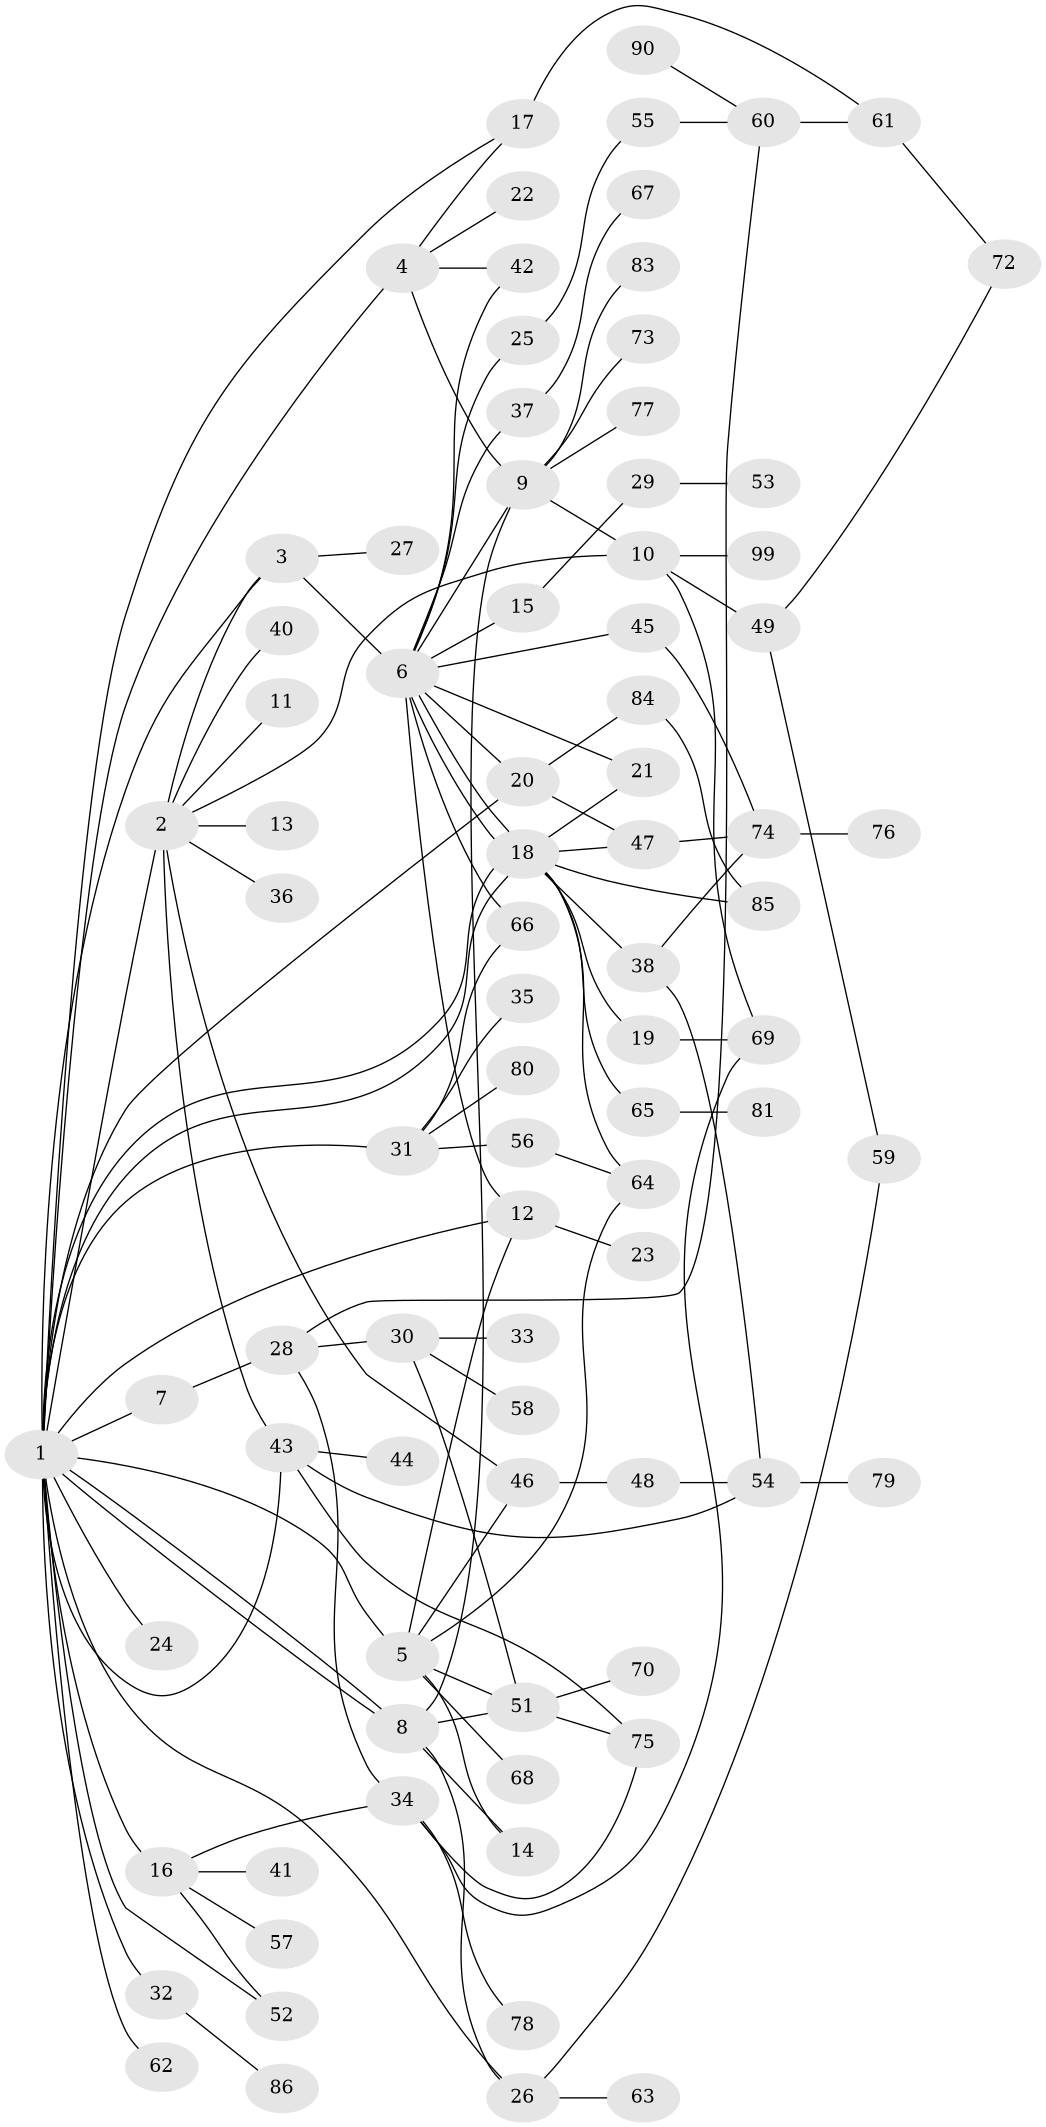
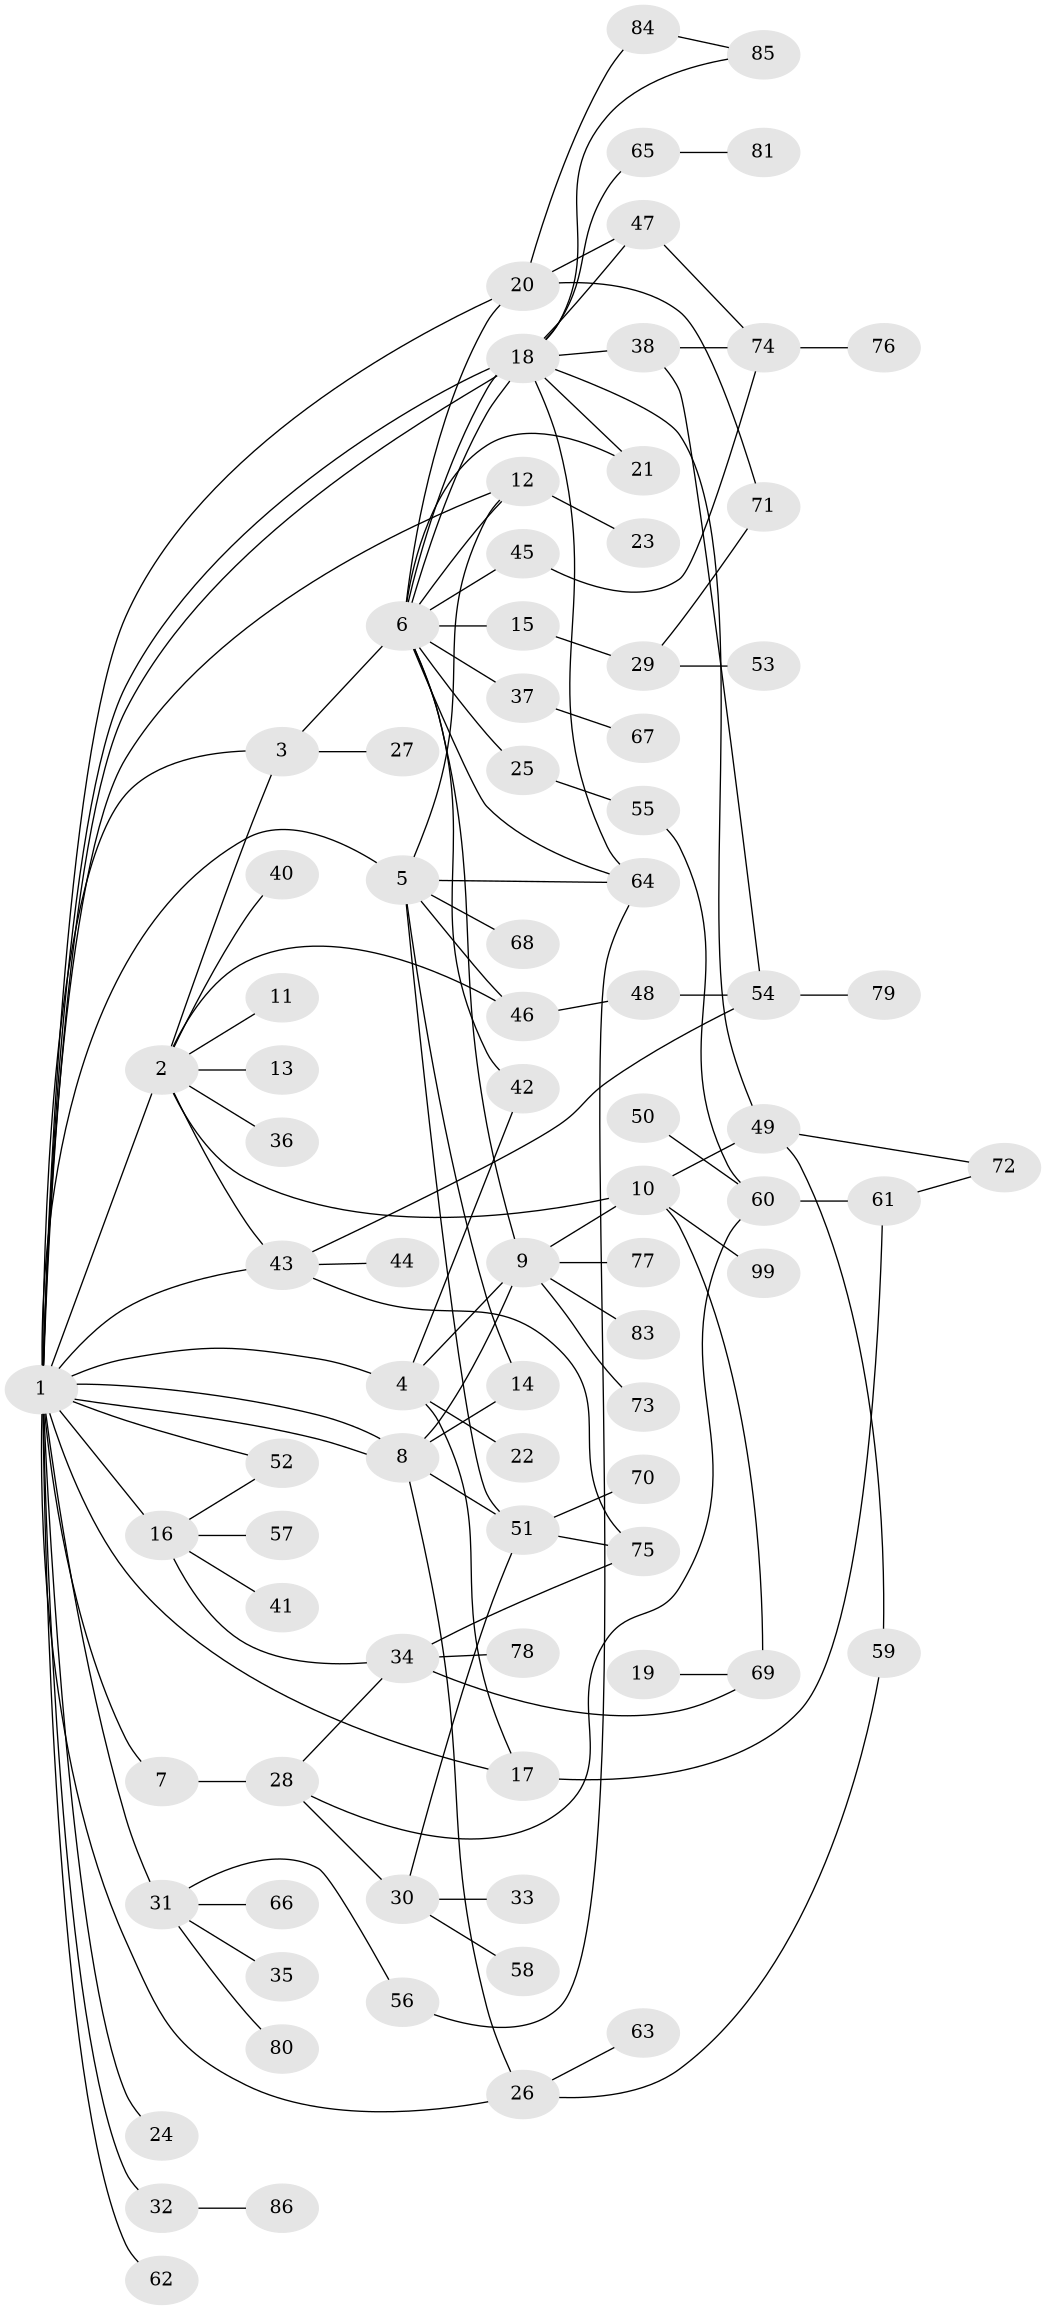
(643, 50) -> (643, 1118)
none -> (764, 507)
(445, 807) -> (478, 793)
(590, 971) -> (721, 740)
